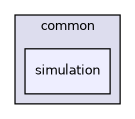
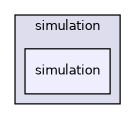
(68, 27) -> (68, 27)
